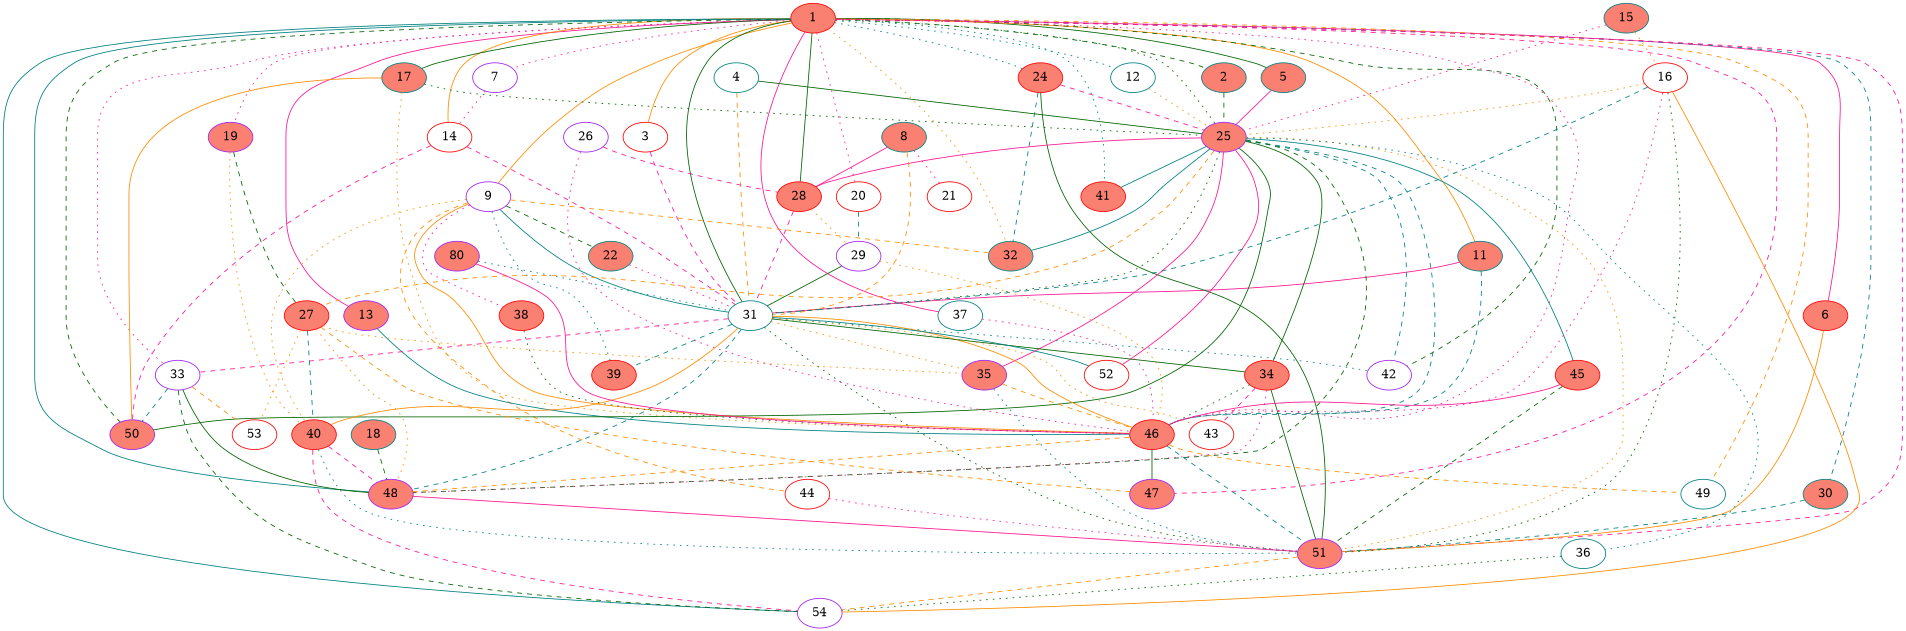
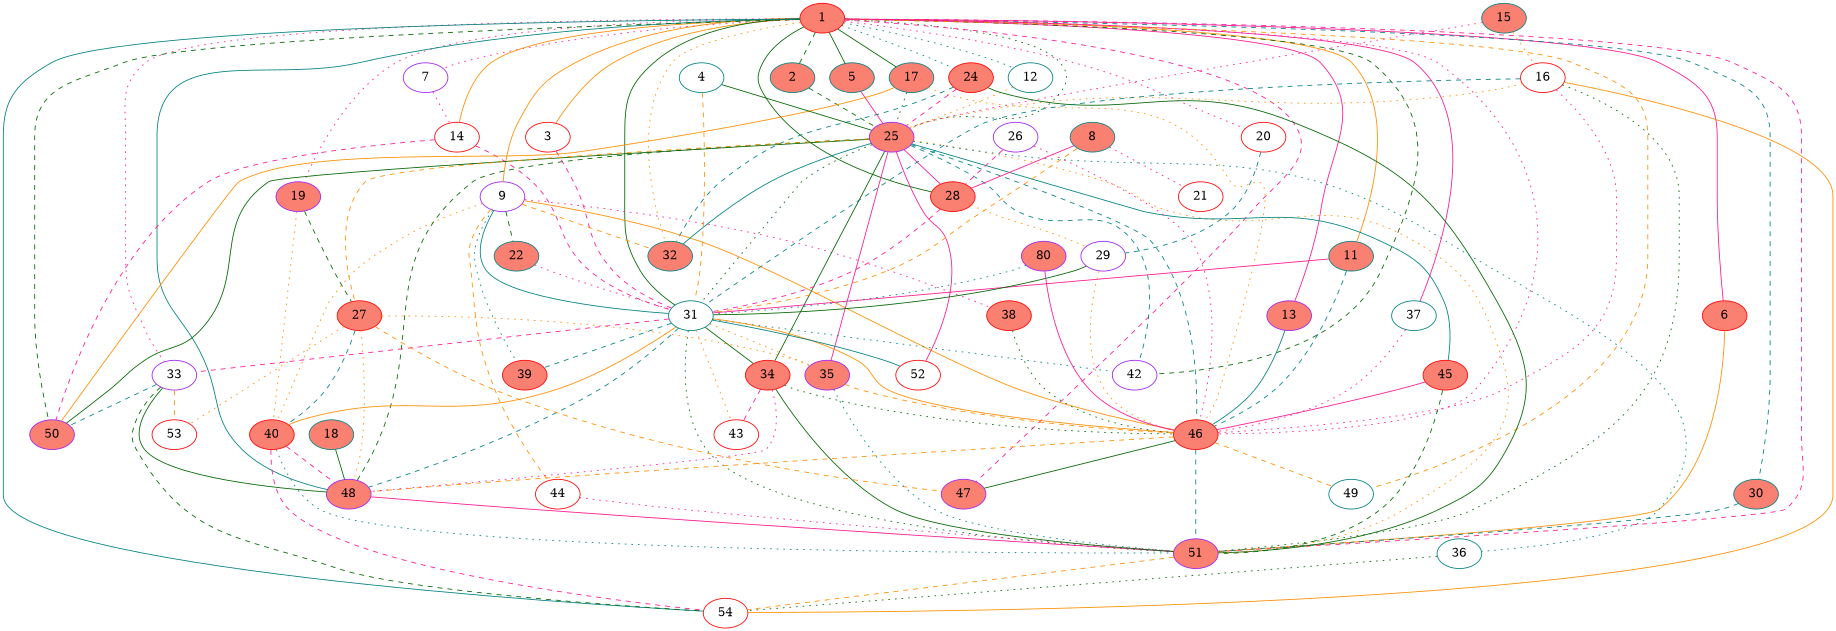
(1103, 197) -> none
(382, 464) -> (340, 464)
(820, 613) -> (726, 613)
